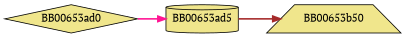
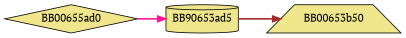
(71, 19) -> (71, 19)
(202, 19) -> (202, 19)
